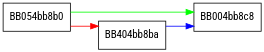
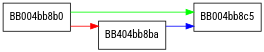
(37, 17) -> (37, 17)
(228, 17) -> (228, 17)
